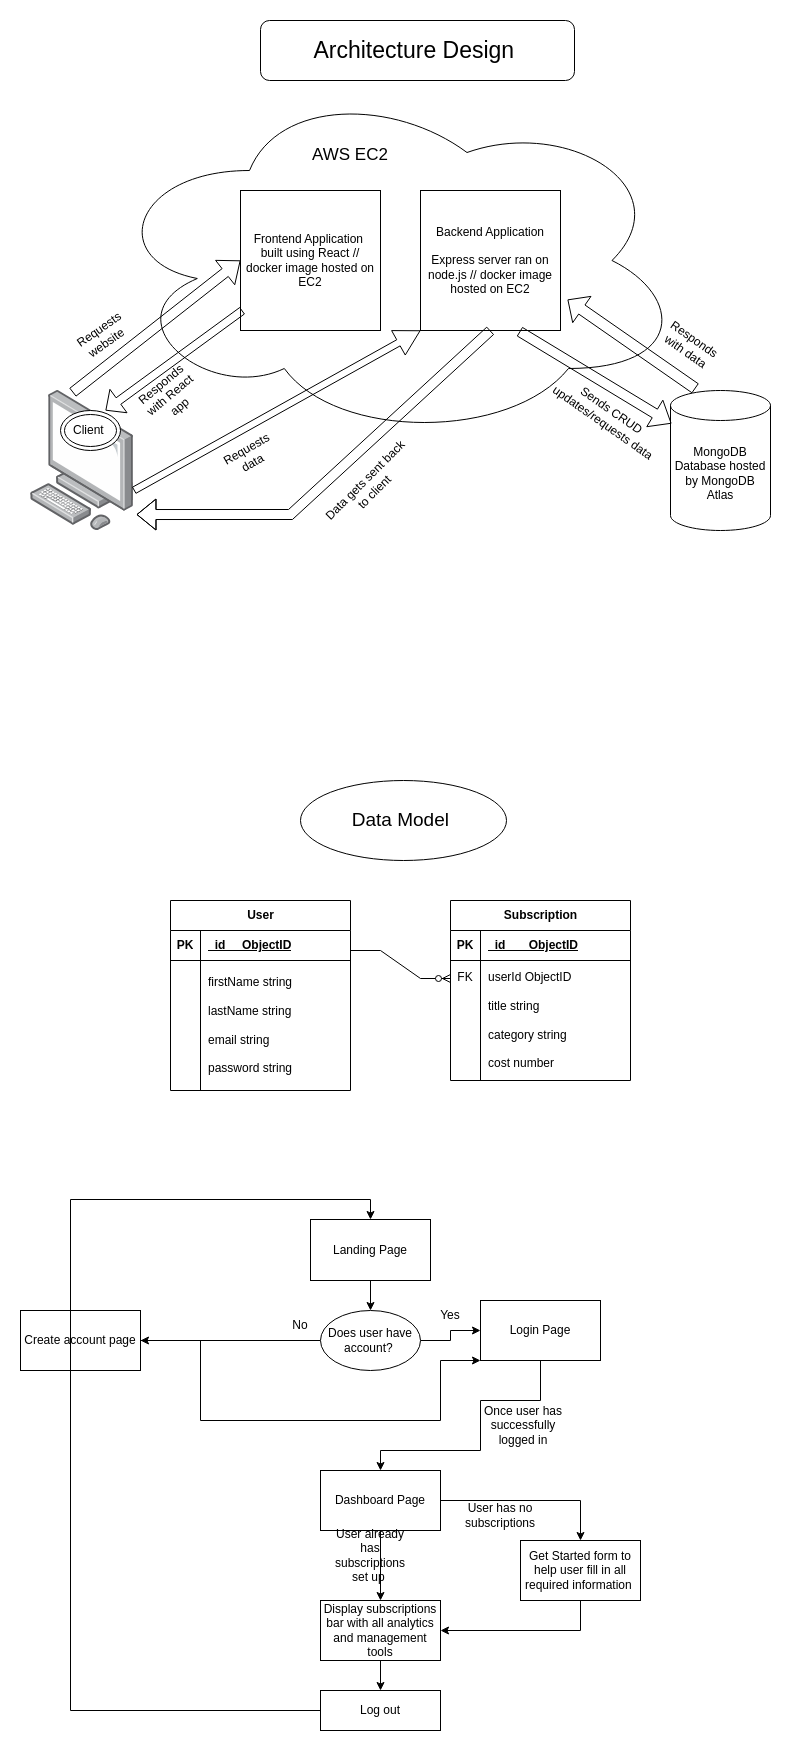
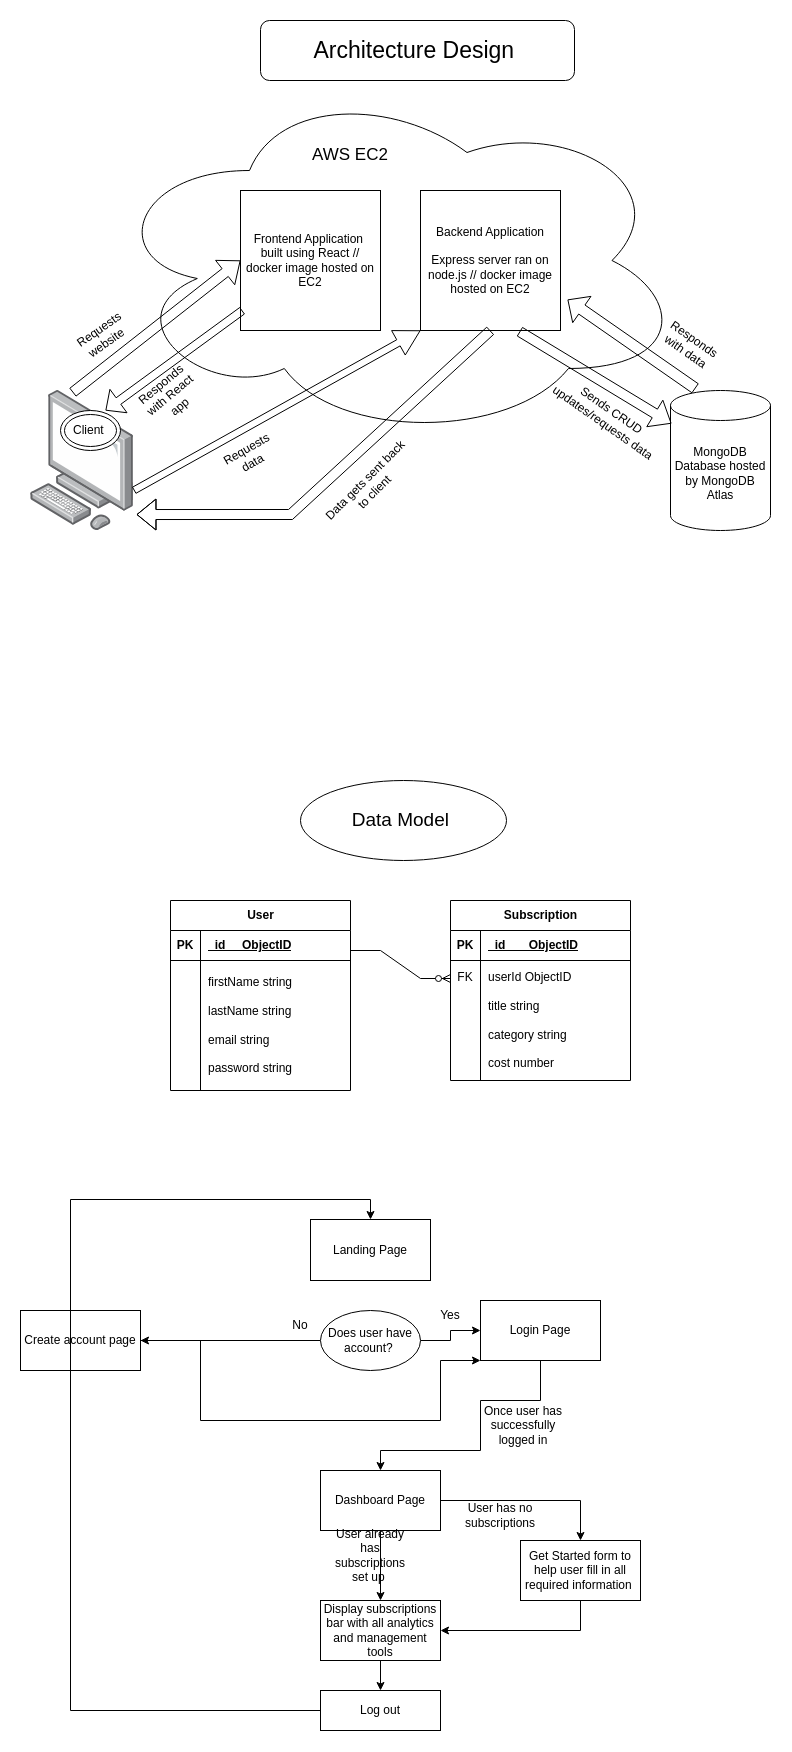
(371, 1300) -> none
